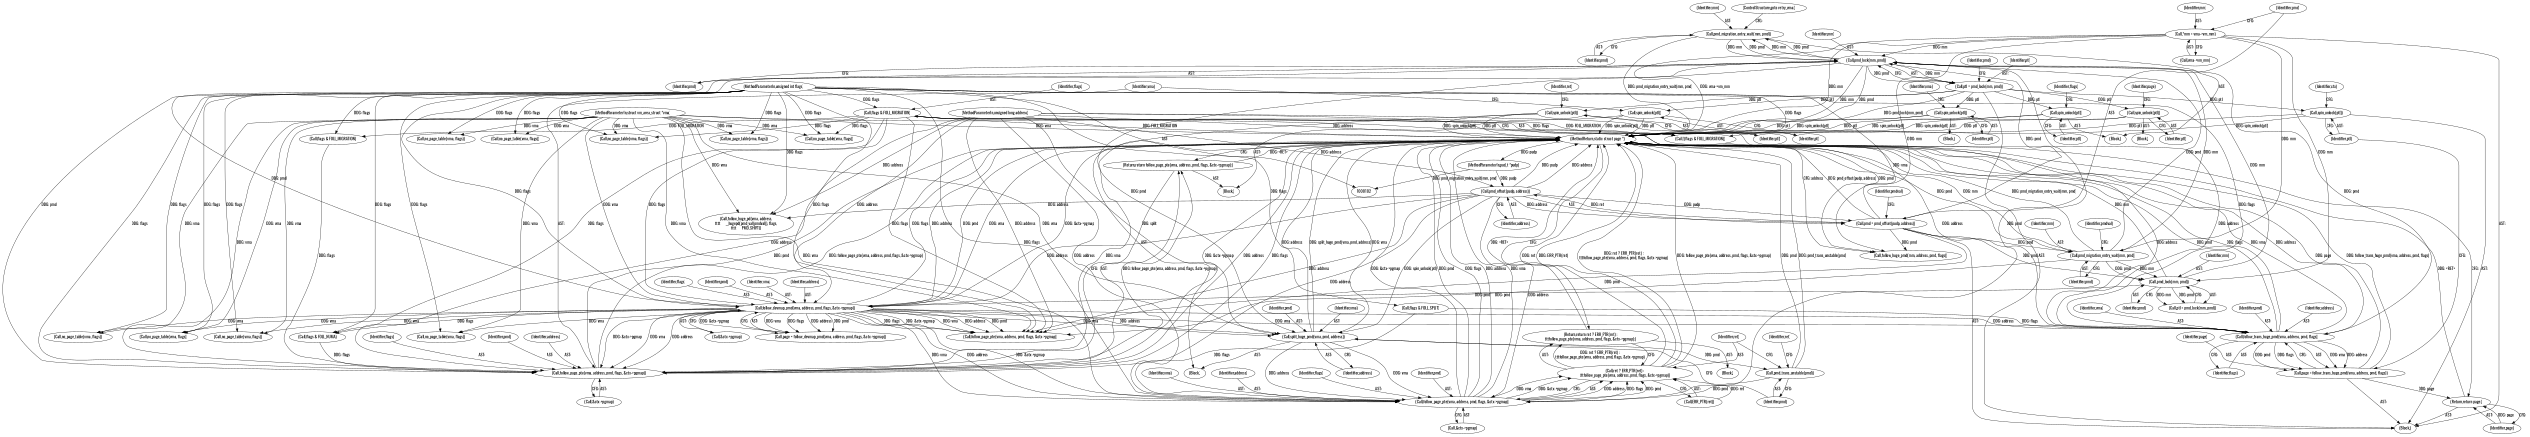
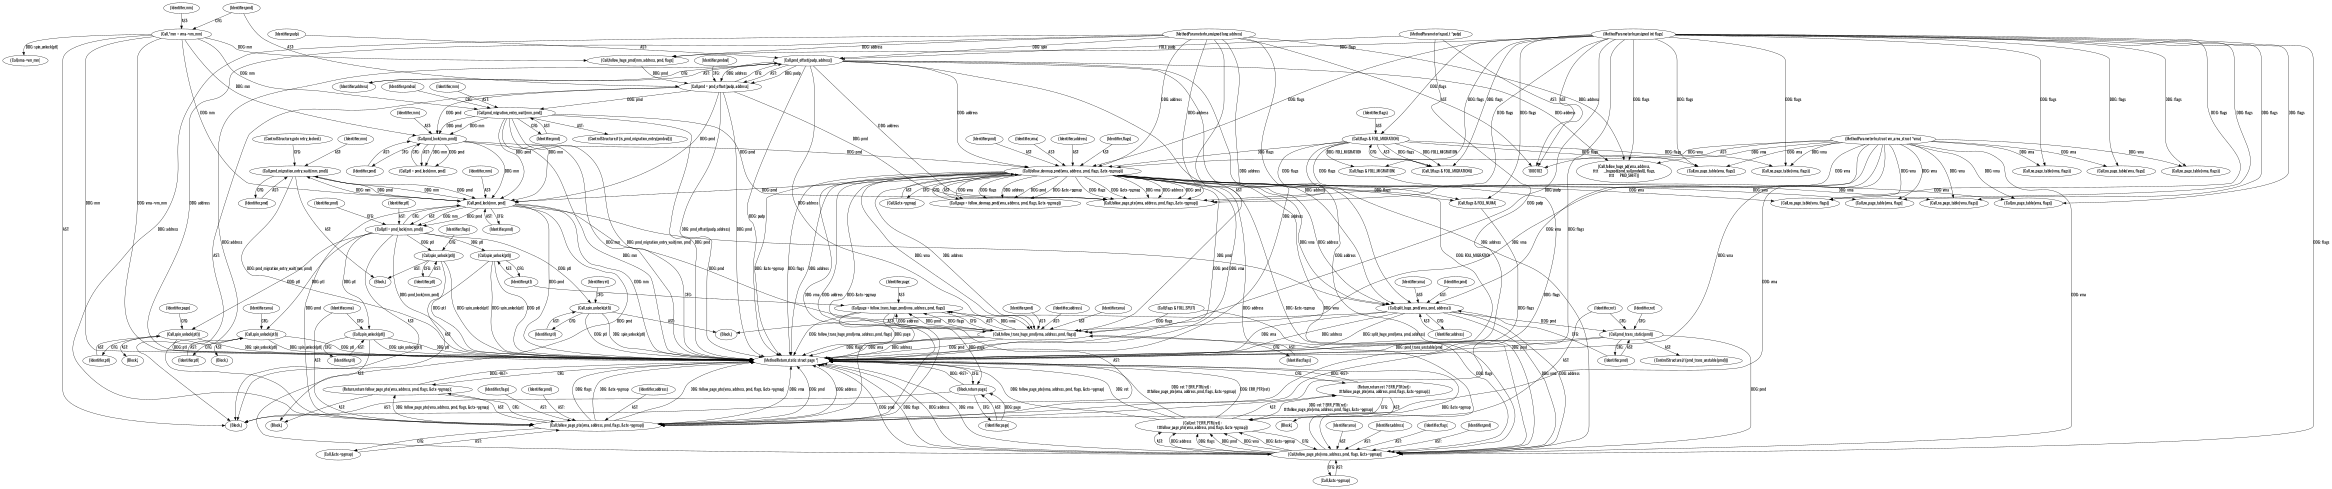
(1769, 8) -> (292, 139)
none -> (287, 34)
(2200, 47) -> (42, 47)
(2187, 49) -> none
none -> (1393, 84)
(2326, 87) -> none
none -> (630, 139)
(1532, 147) -> (1488, 336)
(1148, 151) -> none
(1331, 152) -> (1040, 47)
none -> (1675, 158)
(1900, 165) -> (1348, 47)
(1465, 179) -> (1554, 100)
(1508, 179) -> (1167, 47)
(1813, 179) -> (872, 47)
(2125, 196) -> (832, 243)
(1598, 205) -> (759, 74)
(2247, 205) -> (1553, 190)
(1149, 224) -> (1250, 171)
(1953, 224) -> (1519, 243)
(2229, 224) -> (1240, 190)
(1897, 239) -> (667, 80)
(1421, 269) -> (1315, 190)
none -> (1691, 361)
(1790, 373) -> (1631, 335)
(1699, 402) -> none
(2466, 402) -> (972, 390)
